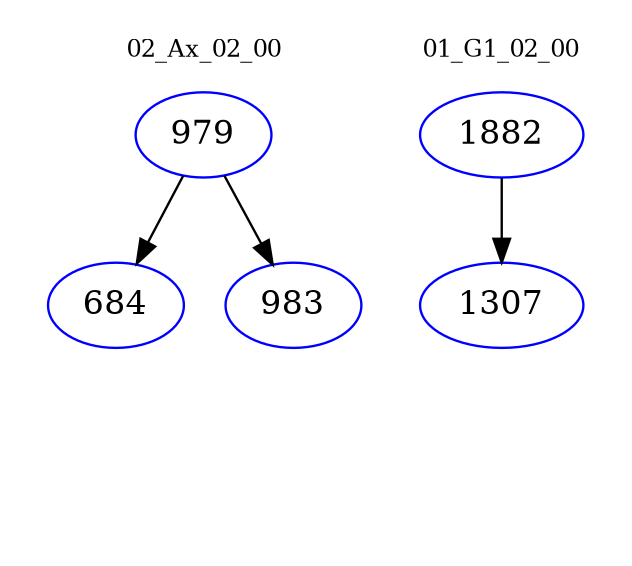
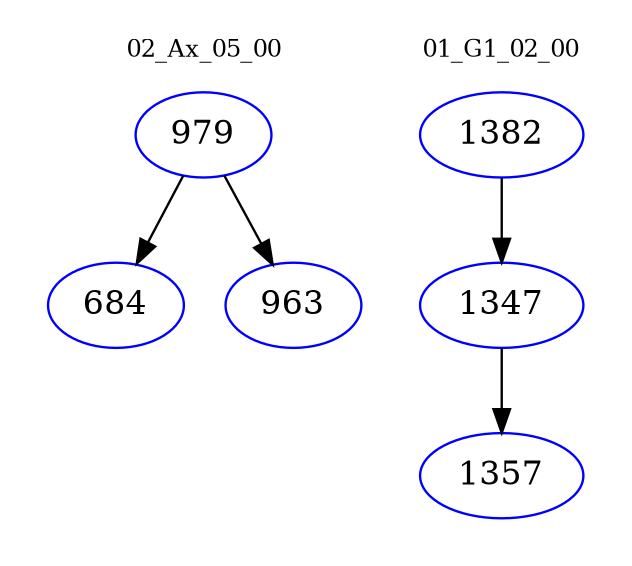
(205, 51) -> (205, 51)
(502, 135) -> (502, 135)
(293, 305) -> (293, 305)
(502, 305) -> (502, 305)
none -> (502, 476)
